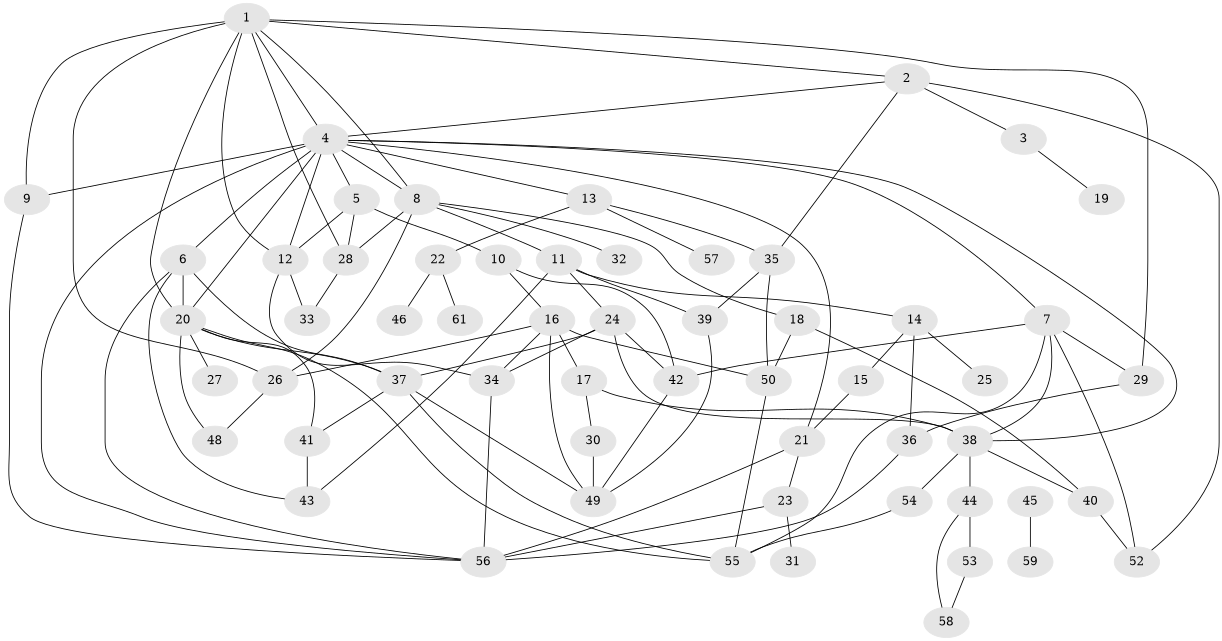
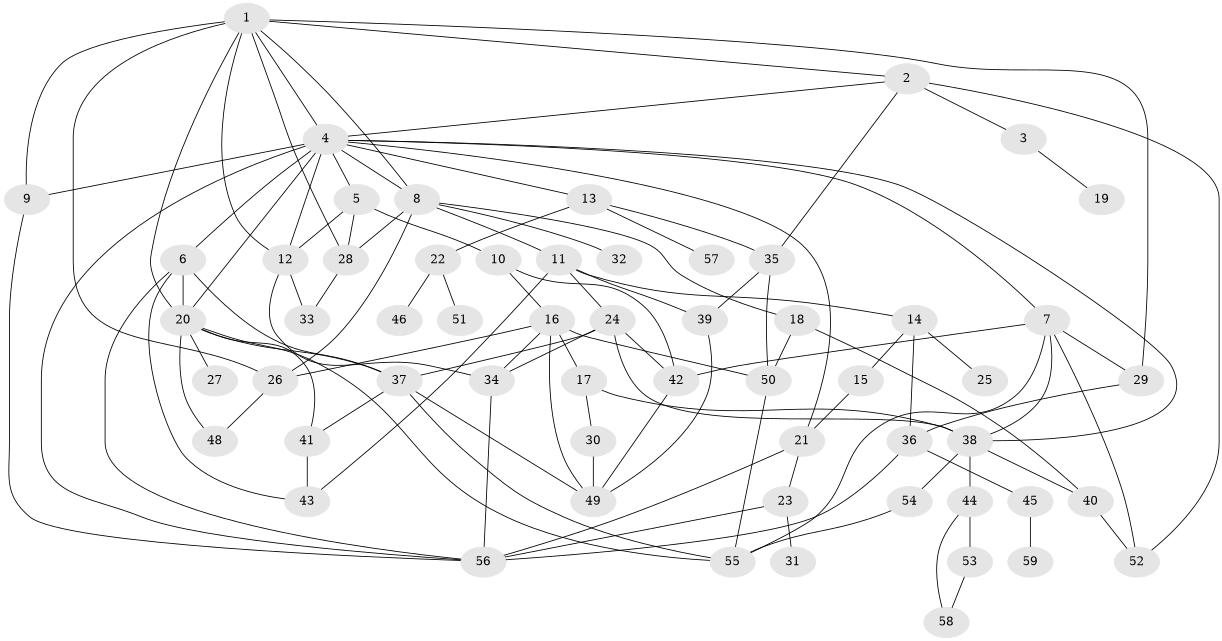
(460, 320) -> (460, 320)
none -> (964, 468)
